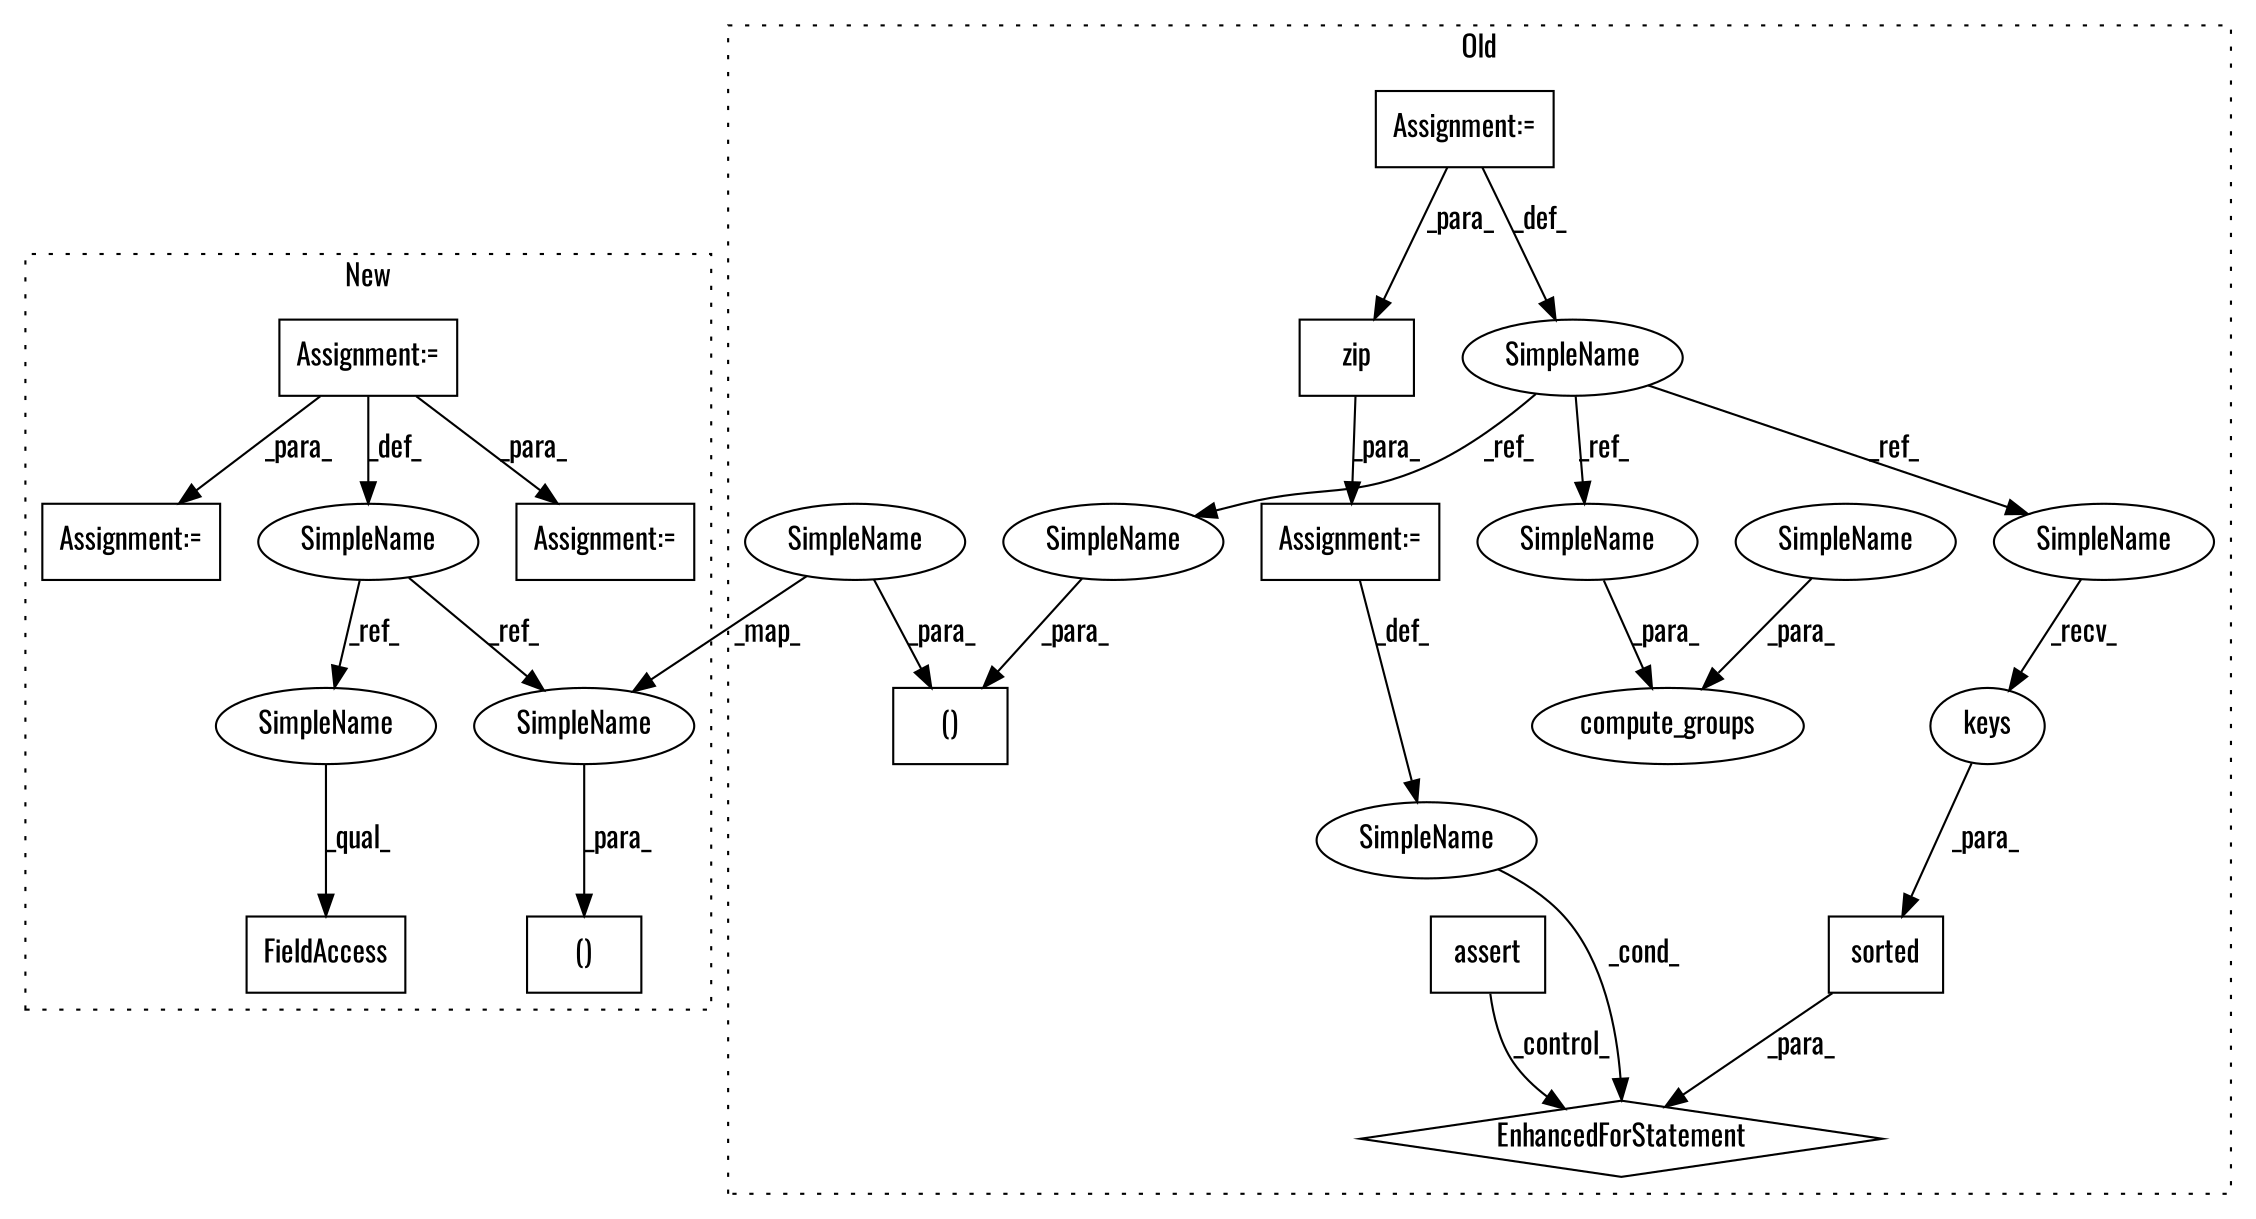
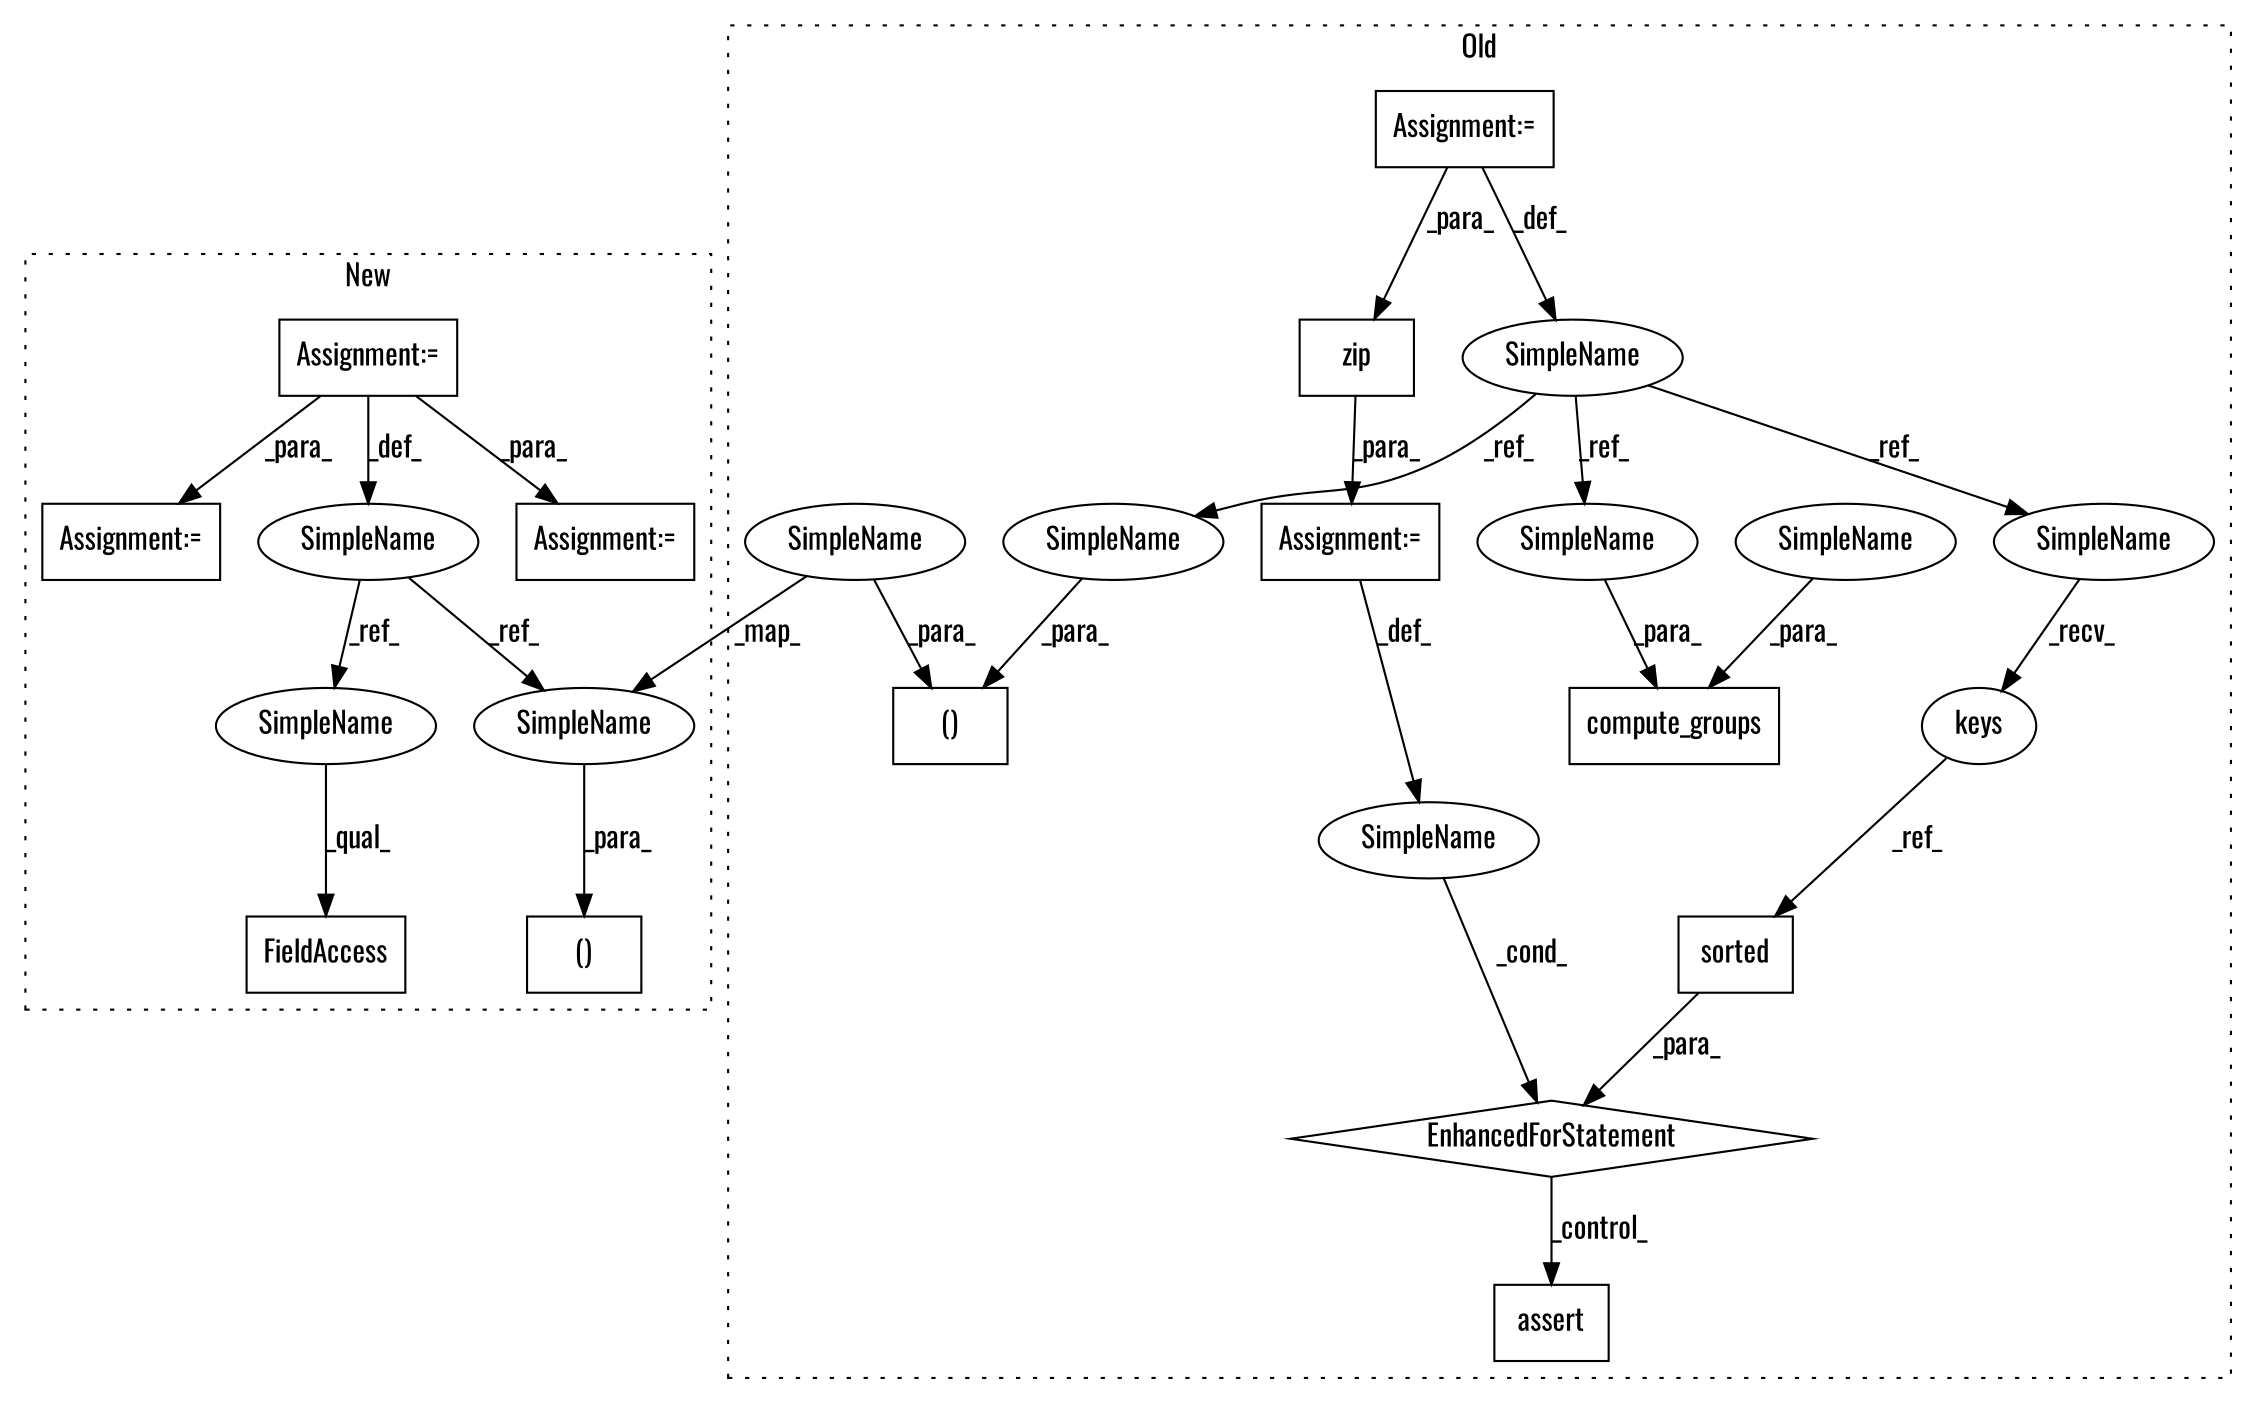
(1668, 726) -> (1674, 726)
(1985, 840) -> (1918, 840)
(1507, 1052) -> (1552, 1220)
